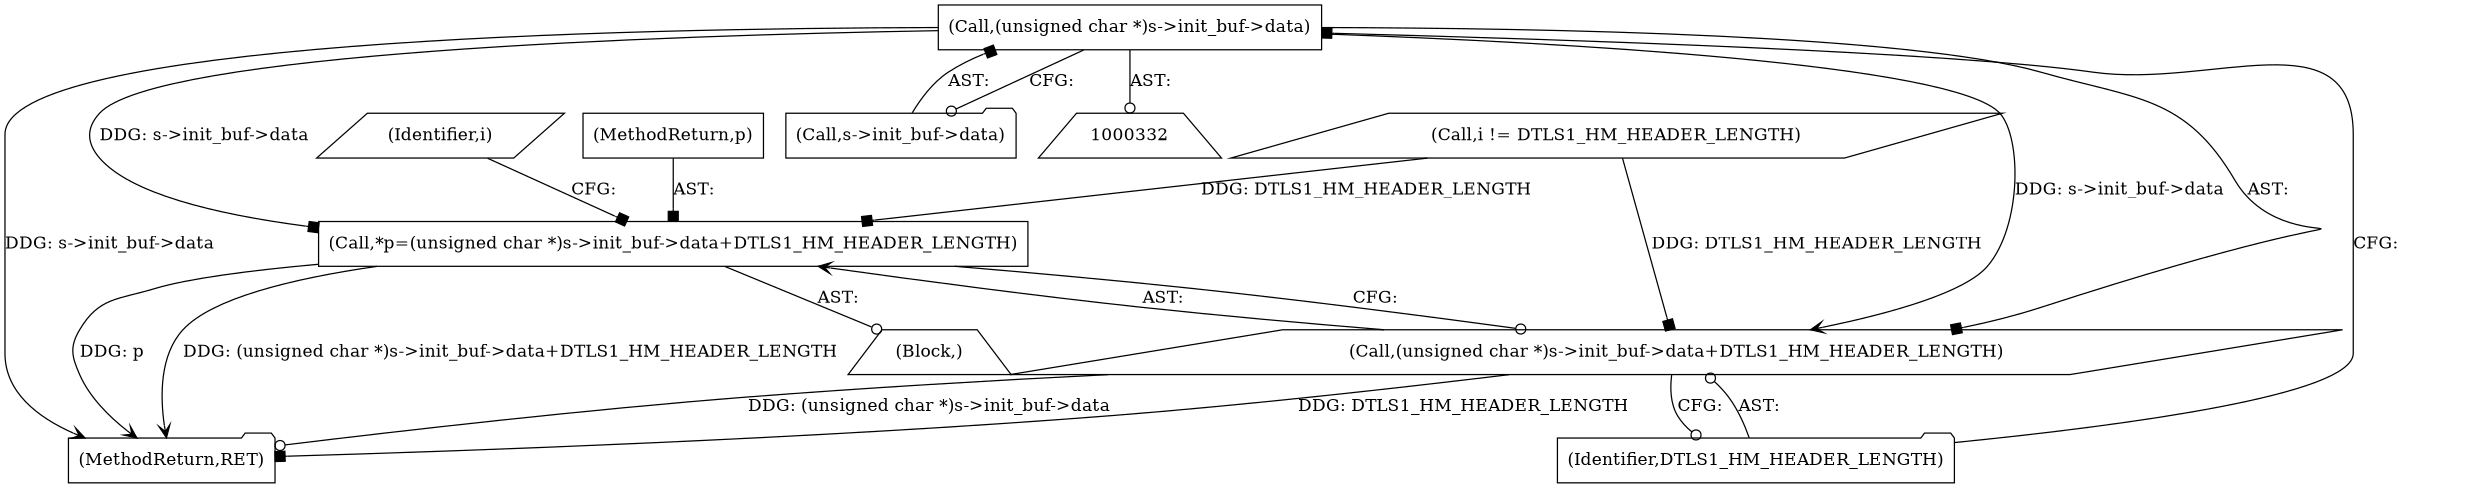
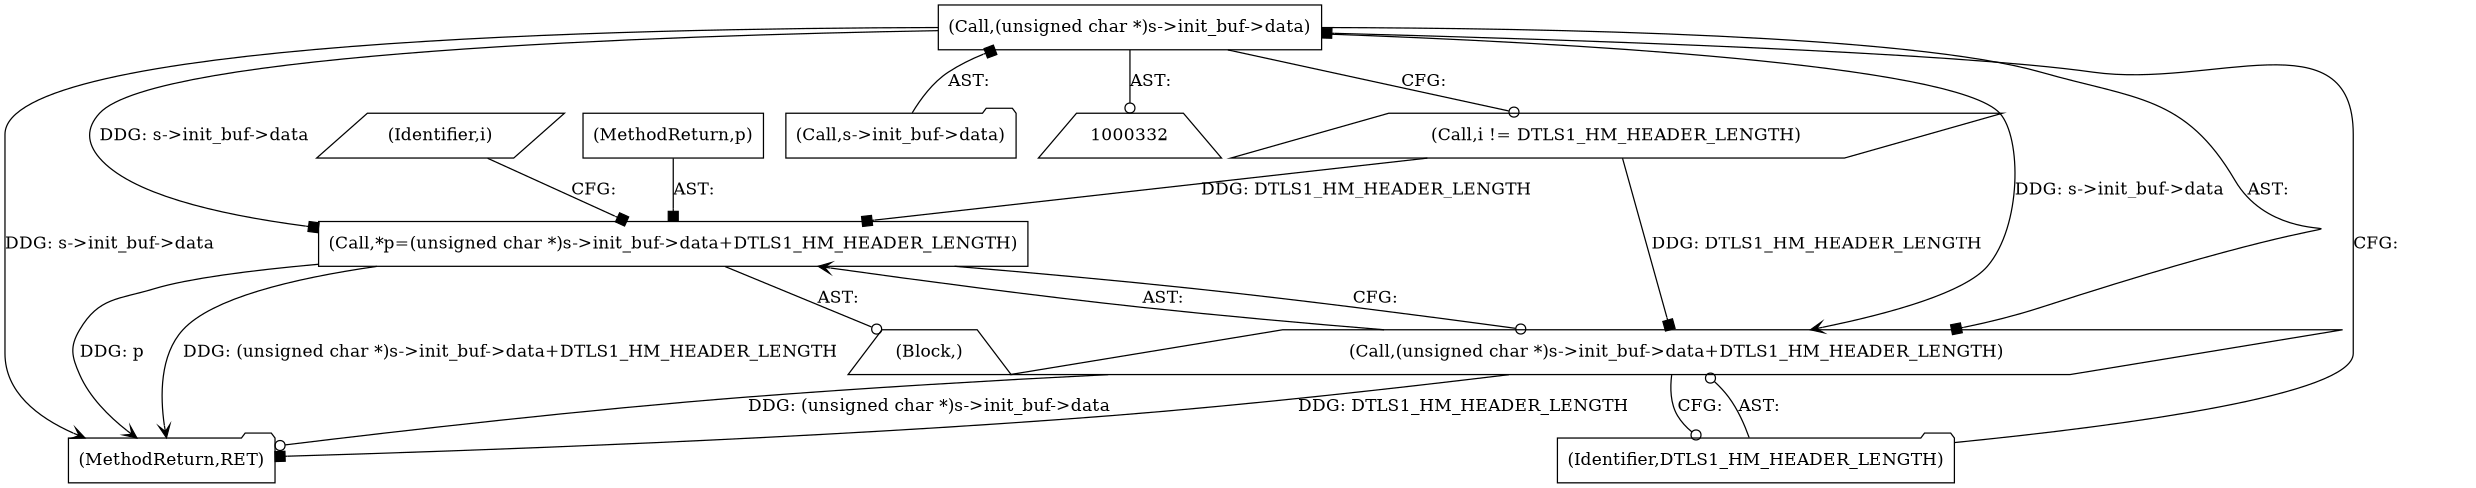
(1020, 80) -> (1368, 80)
